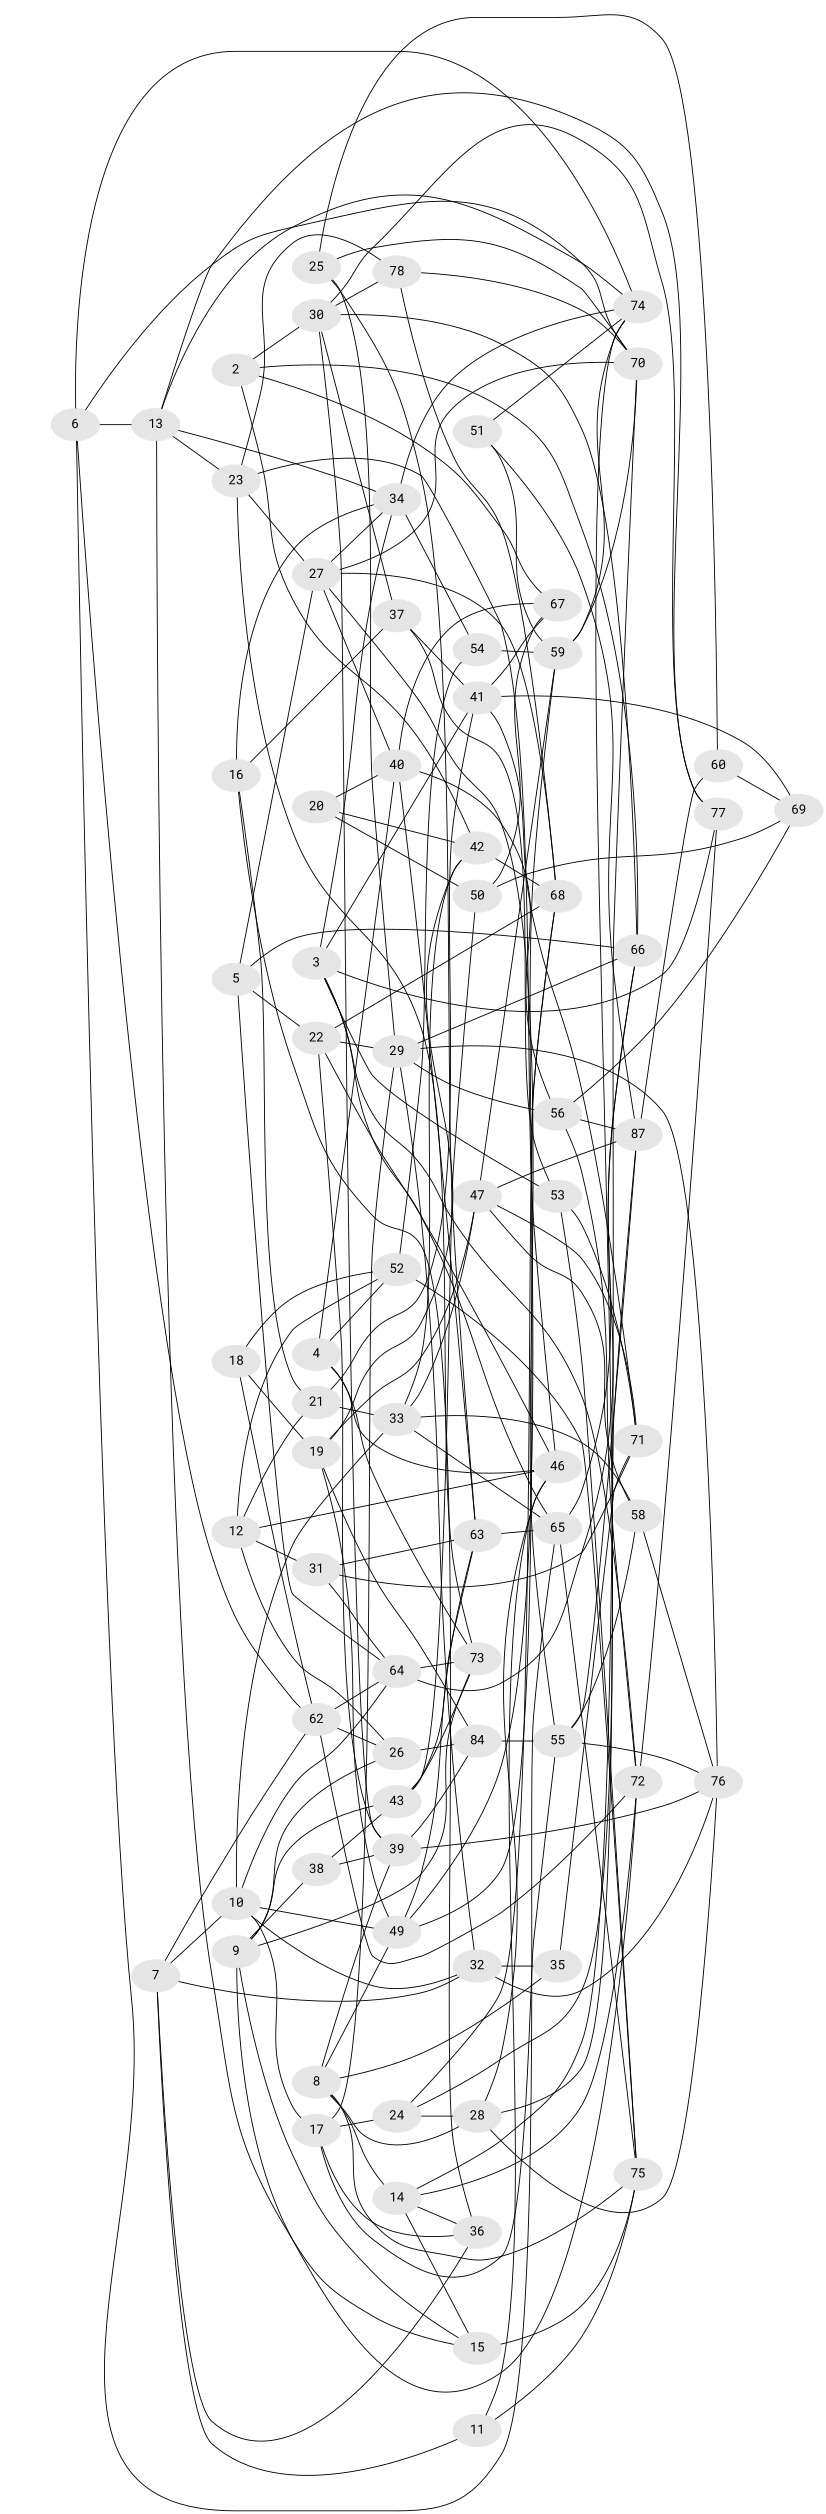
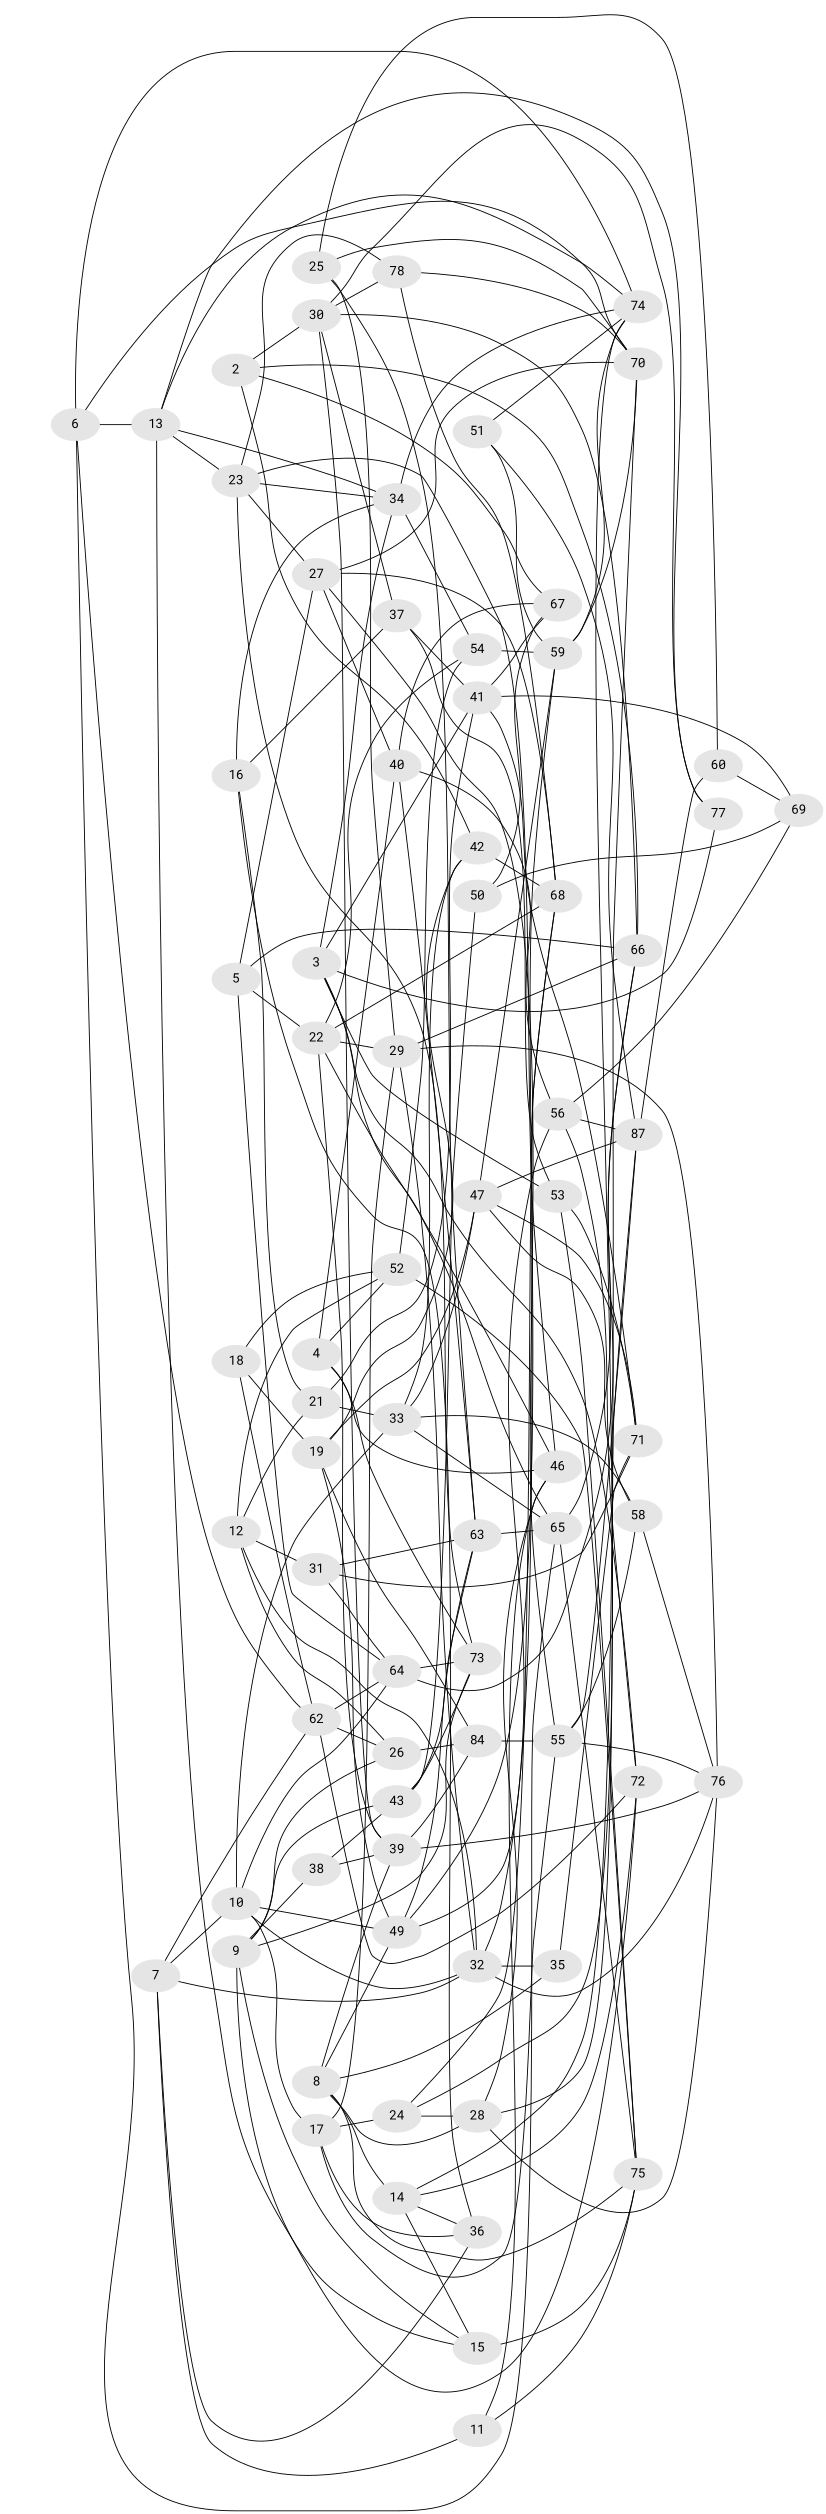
(357, 537) -> (317, 490)
(316, 807) -> none
none -> (350, 812)
(472, 1093) -> (516, 1540)
(682, 1298) -> none
(397, 1499) -> (411, 1718)
